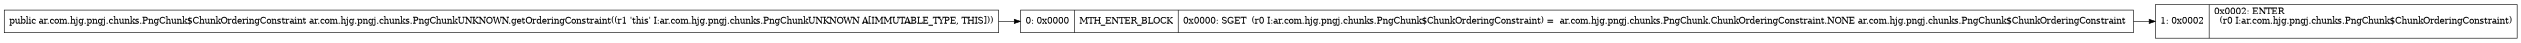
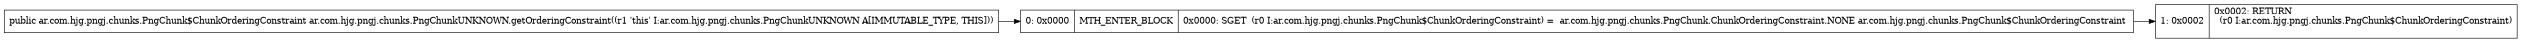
(2252, 12) -> (2256, 12)
